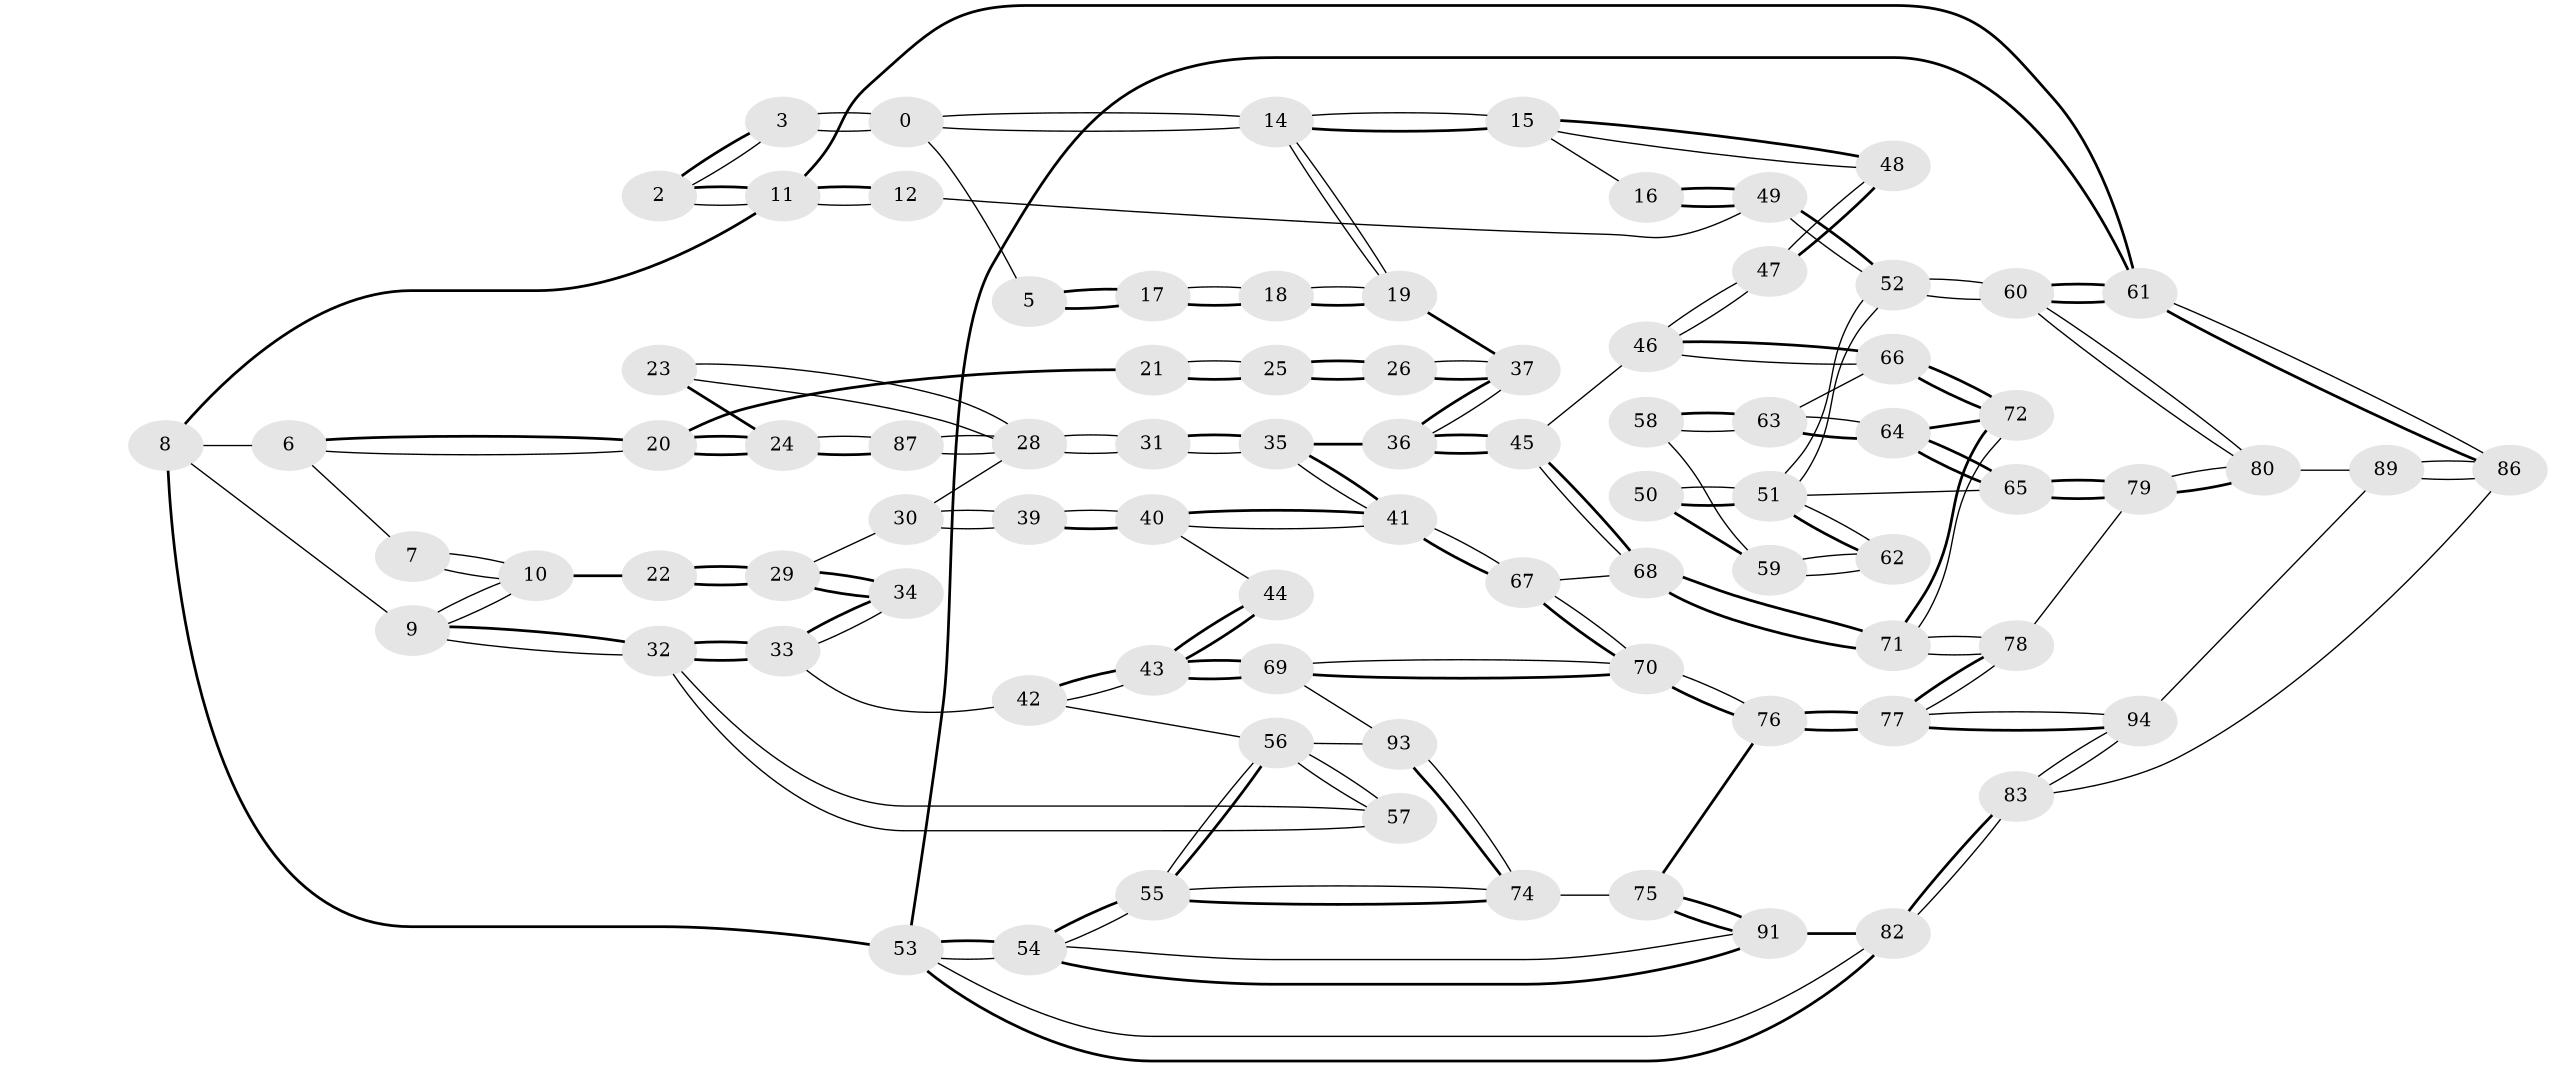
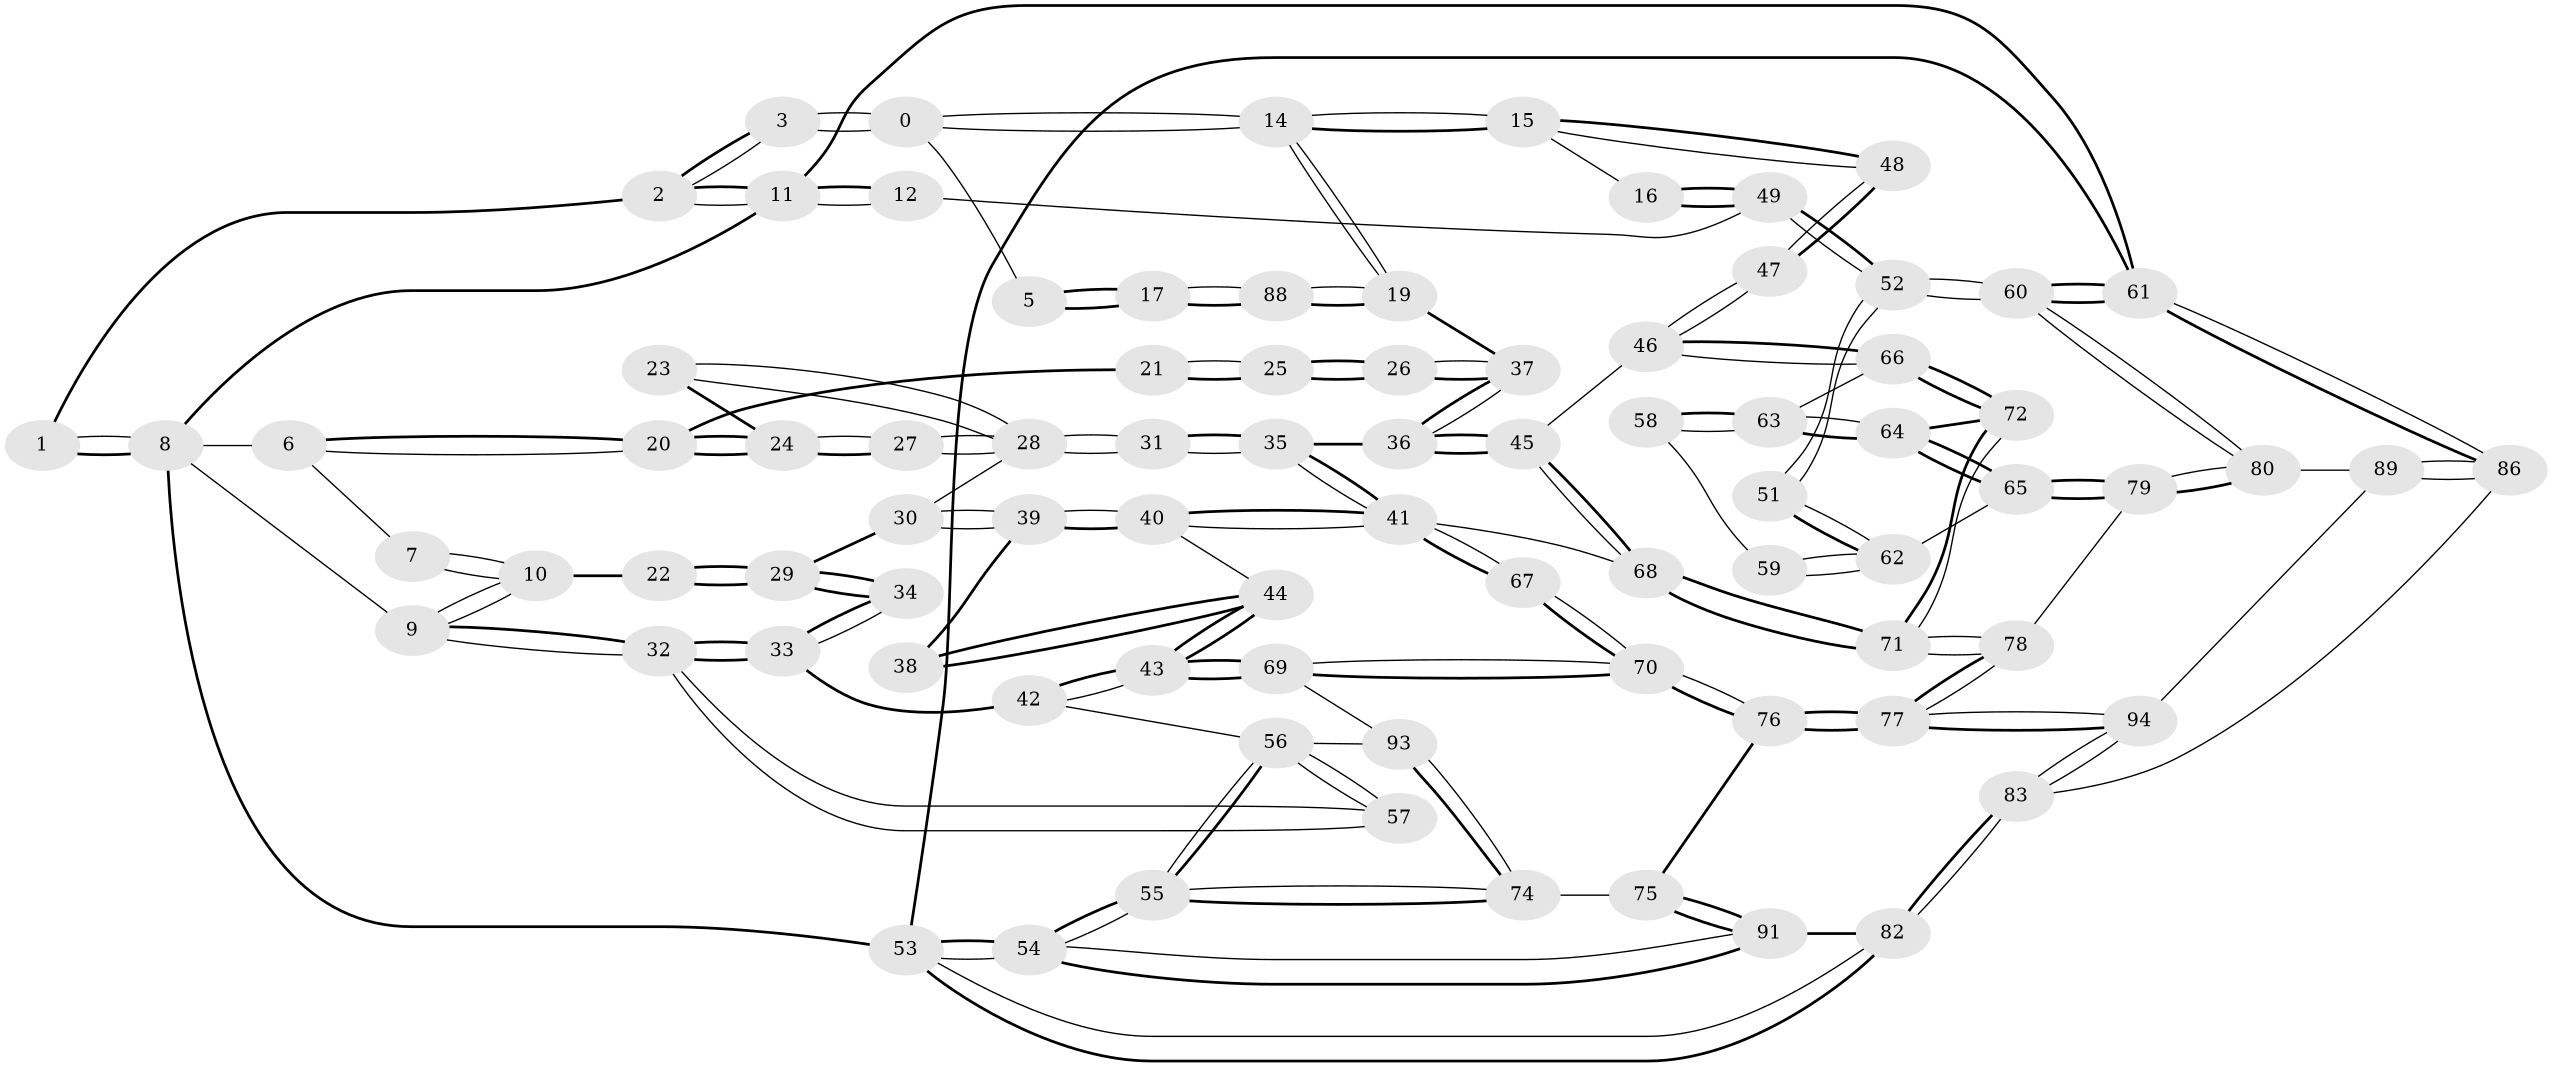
(1276, 296) -> (1276, 296)
none -> (42, 446)
(906, 446) -> (906, 446)
(1893, 493) -> (1966, 518)
(1646, 496) -> none
(845, 548) -> (845, 548)
(1585, 578) -> (1526, 538)
none -> (906, 668)
(896, 710) -> (896, 710)
